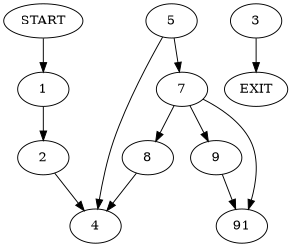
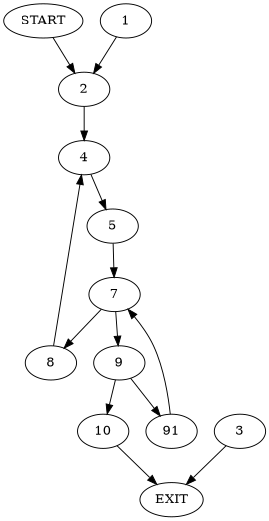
(43, 50) -> (61, 51)
(123, 115) -> (97, 188)
(250, 139) -> (160, 362)
none -> (103, 431)
